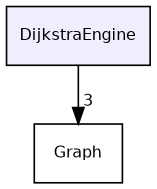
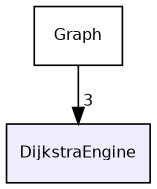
(78, 87) -> (78, 87)
